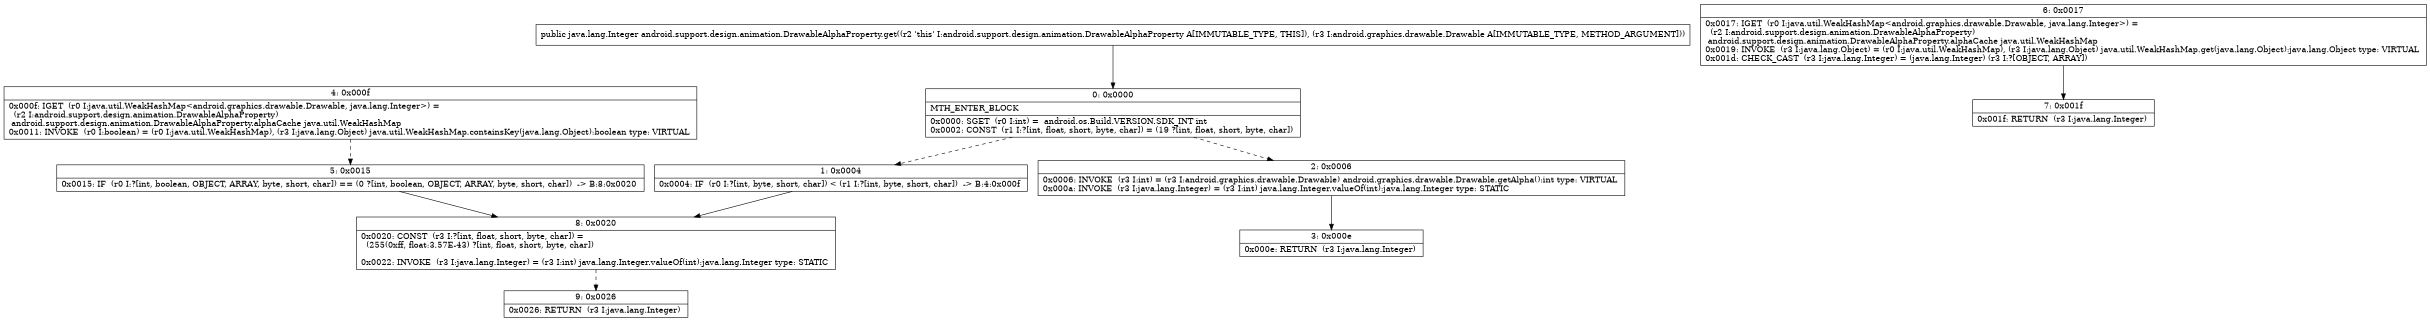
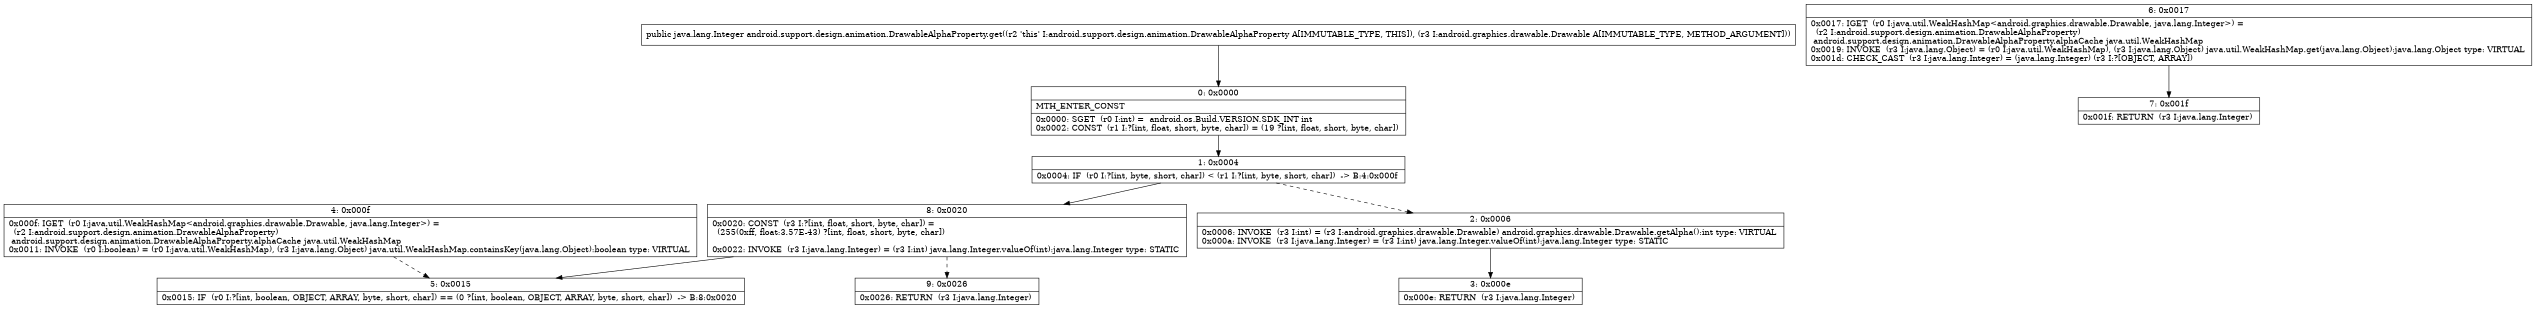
(975, 108) -> (1080, 106)
(1231, 148) -> (1342, 197)
(957, 150) -> (1218, 143)
(445, 203) -> (648, 267)
